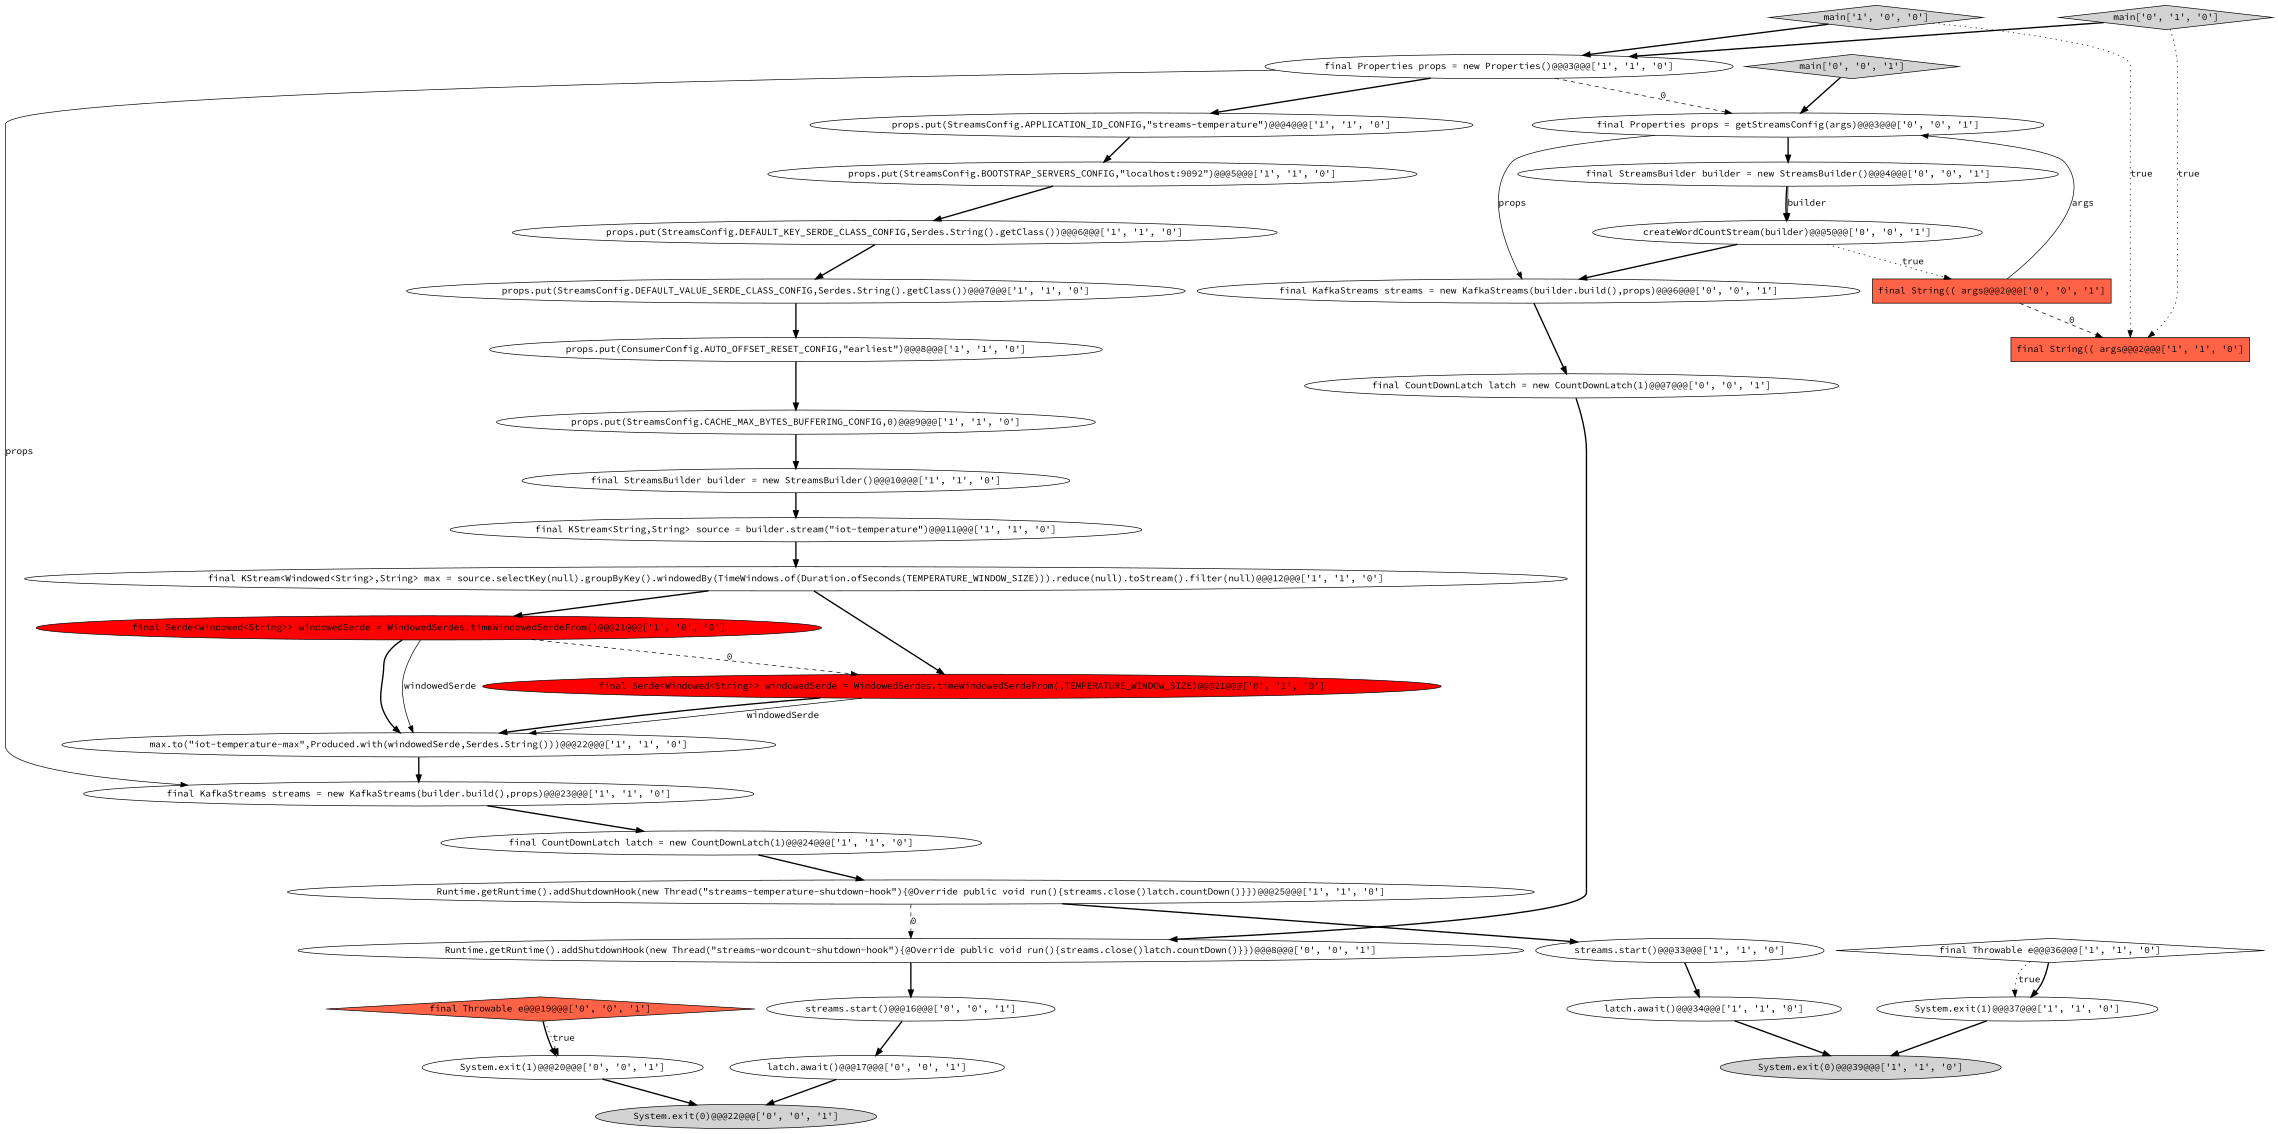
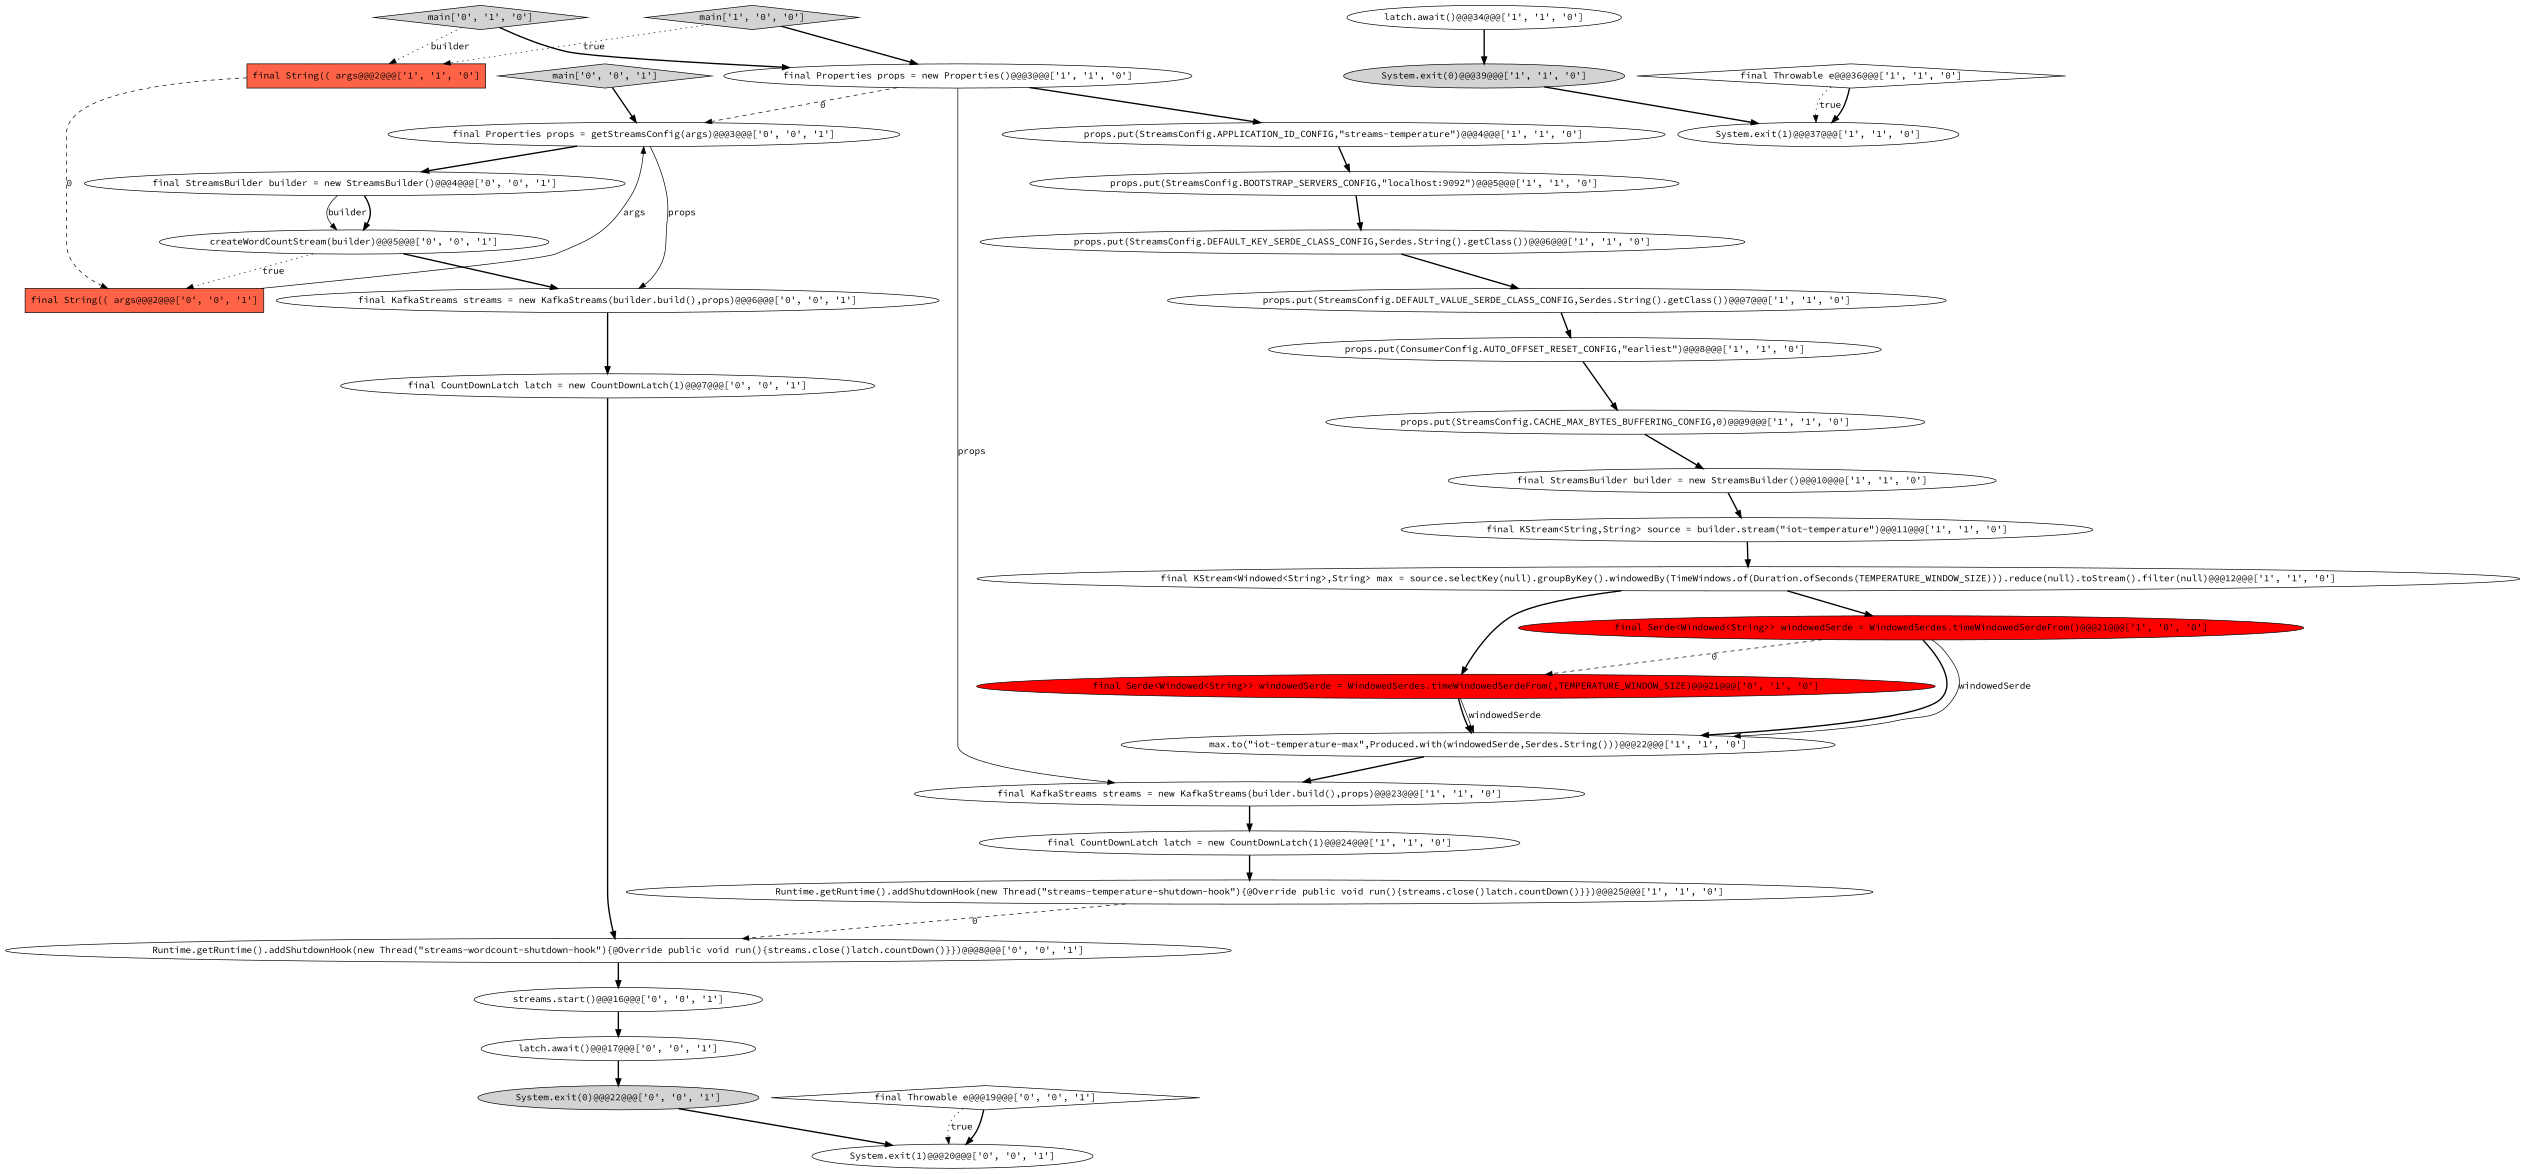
(2189, 174) -> (450, 47)
(2058, 319) -> (72, 119)
(1680, 951) -> none
(540, 1009) -> (985, 1098)
(1942, 1037) -> (1648, 105)
(646, 1091) -> (782, 1126)
